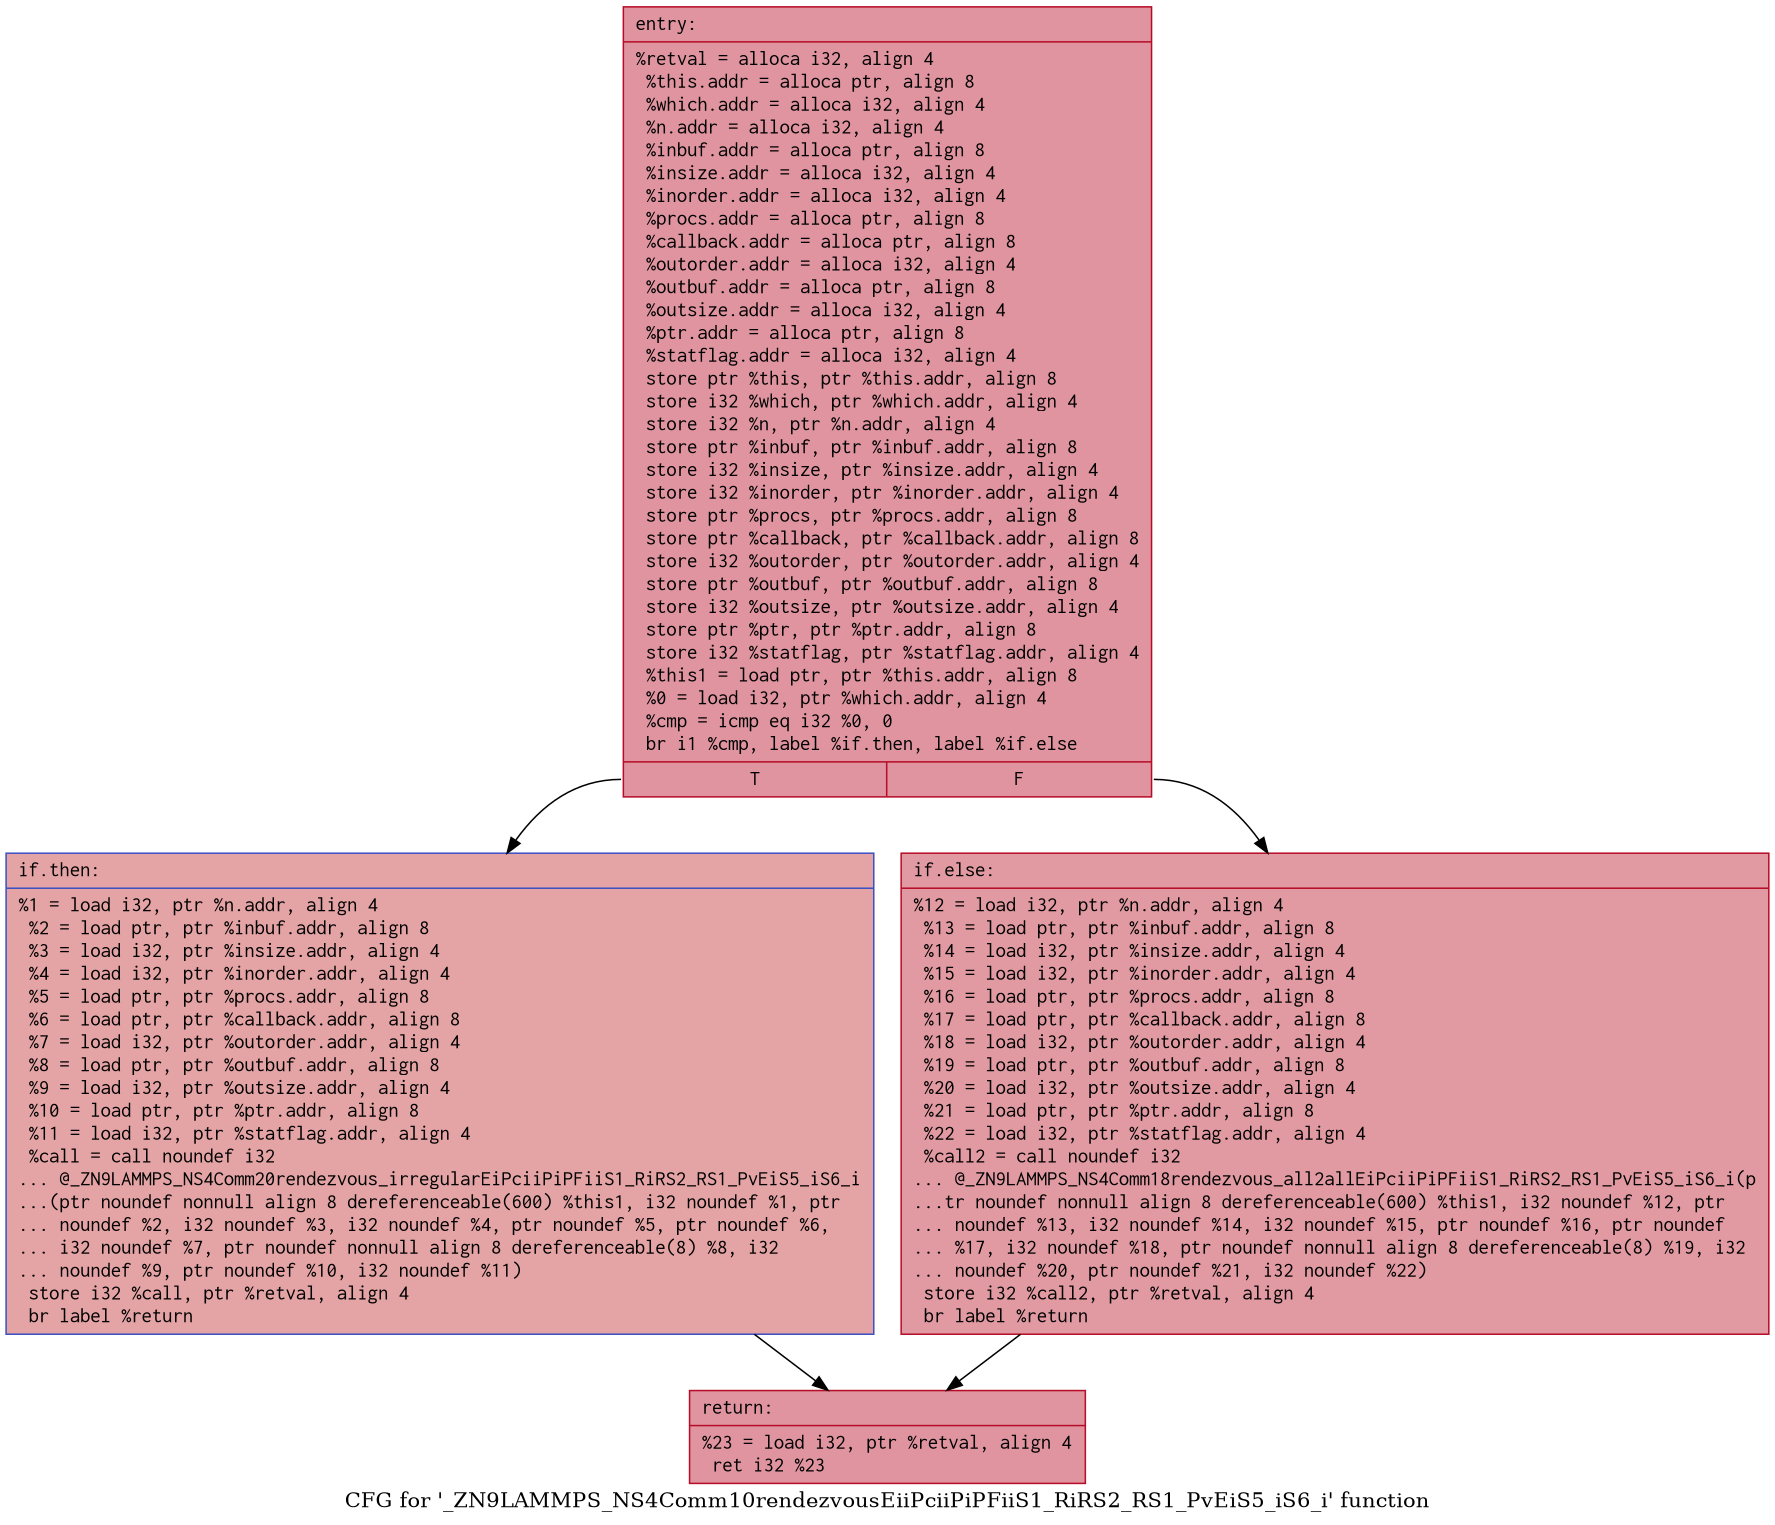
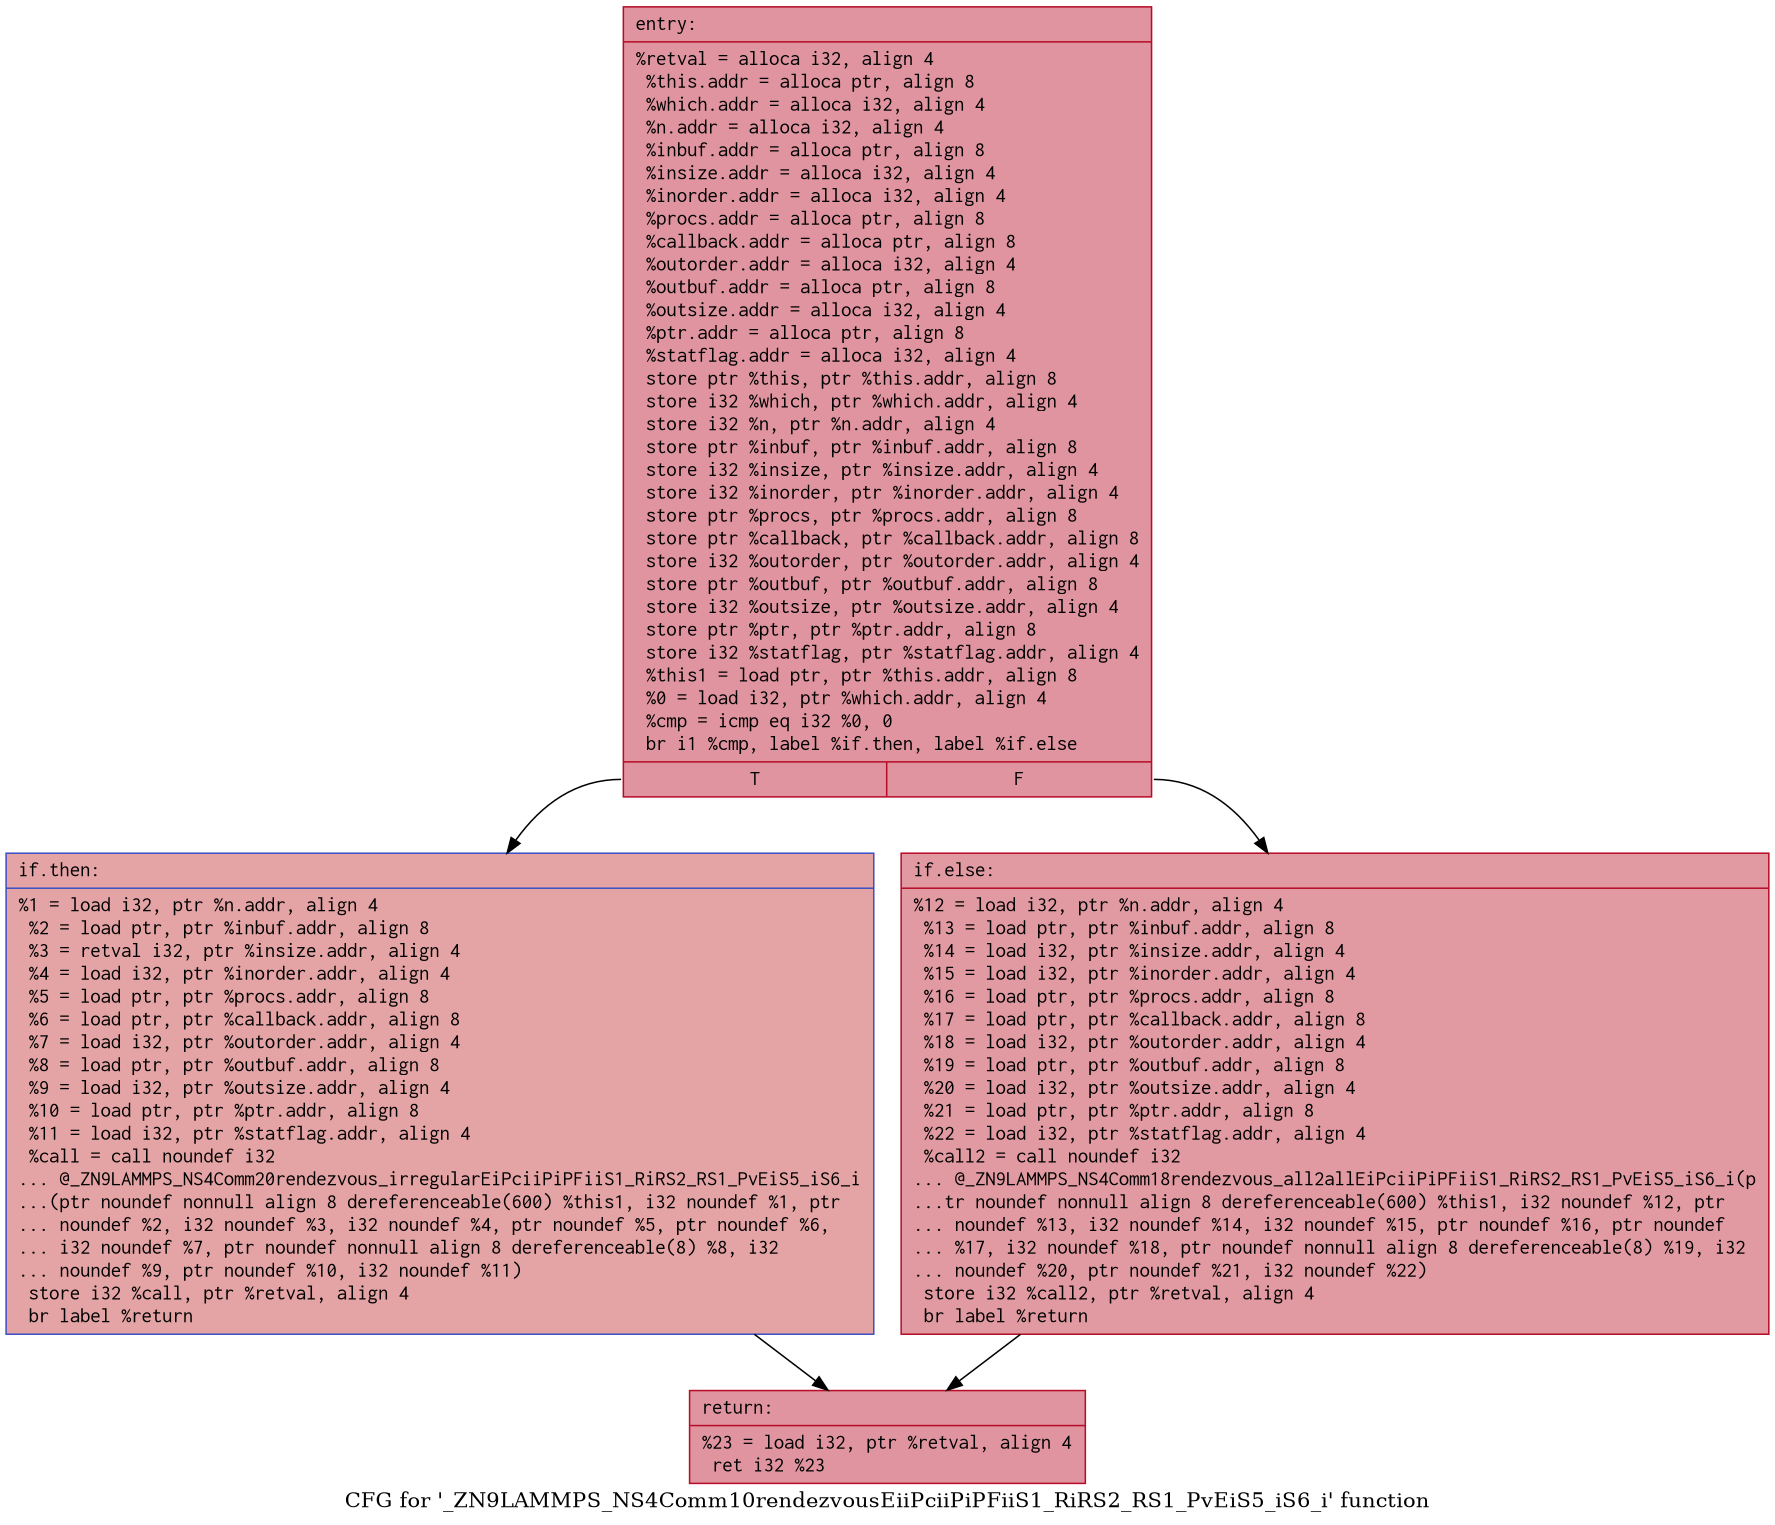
(229, 951) -> (240, 951)
